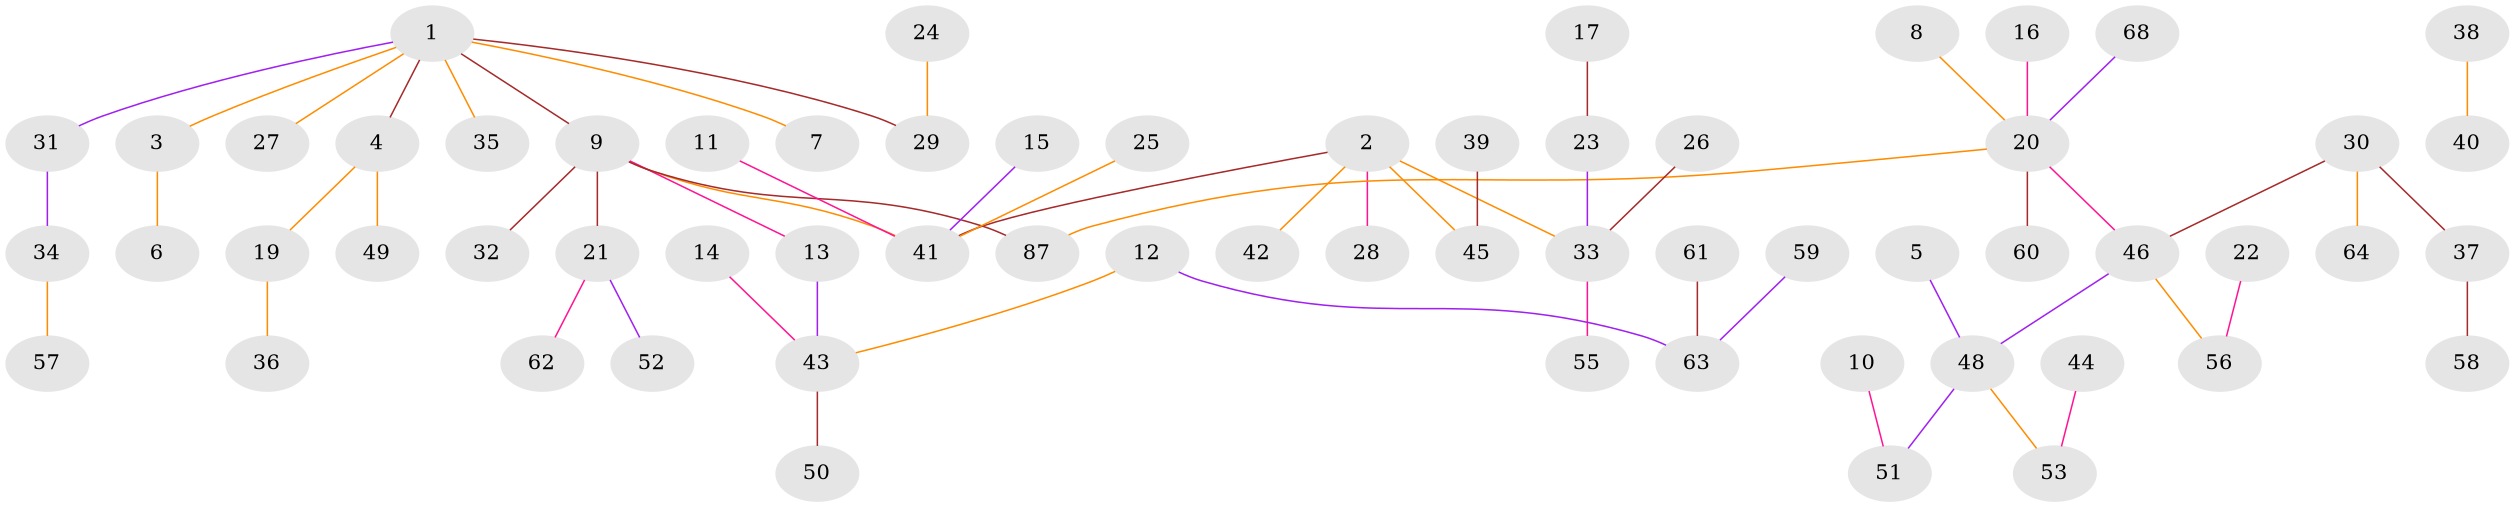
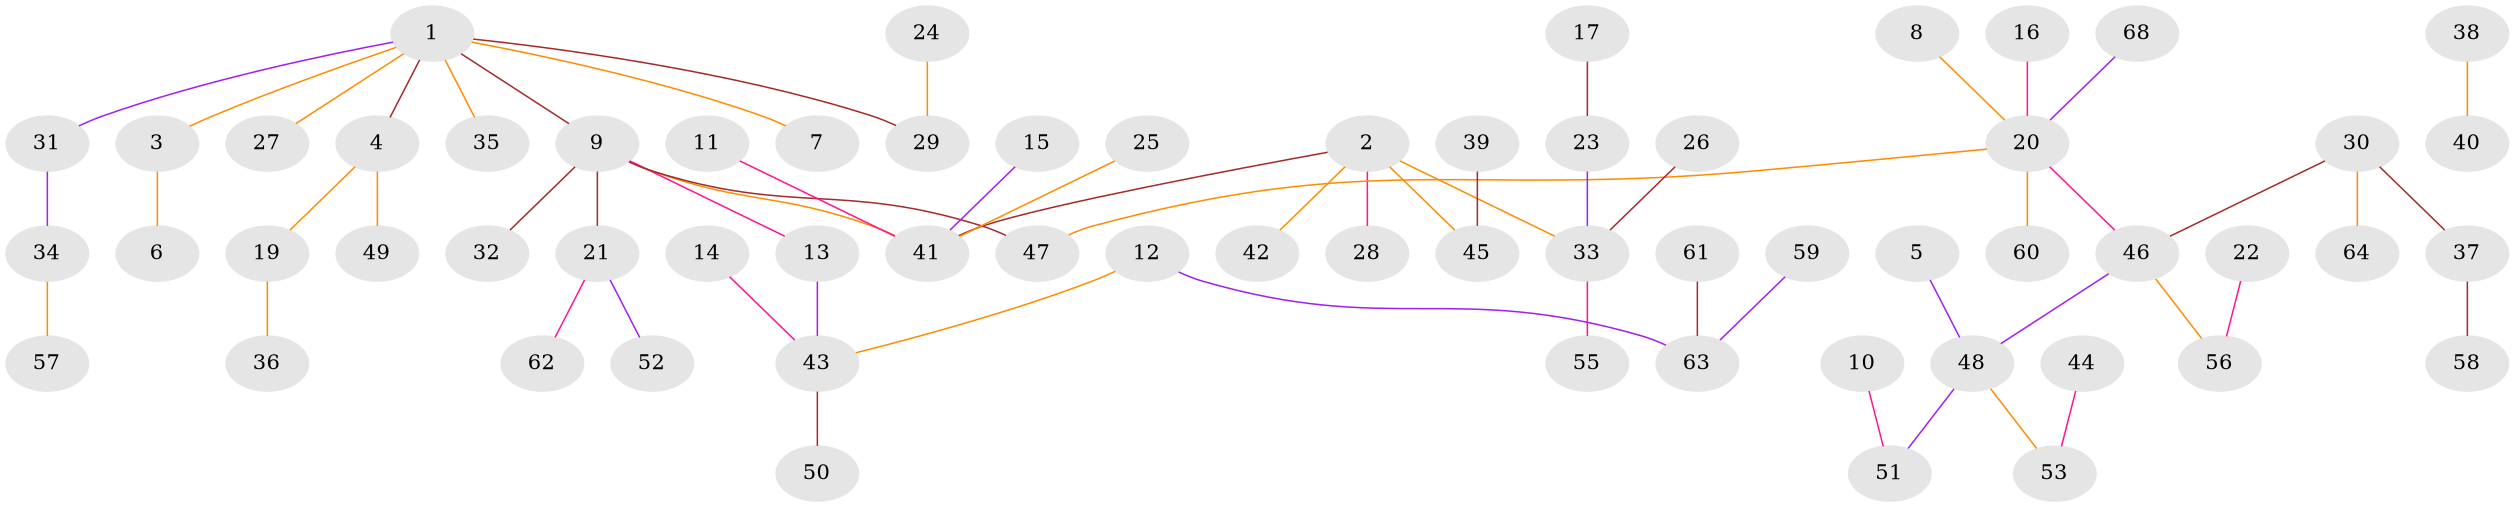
(2027, 199) -> (2027, 199)
(1037, 254) -> (1037, 254)
